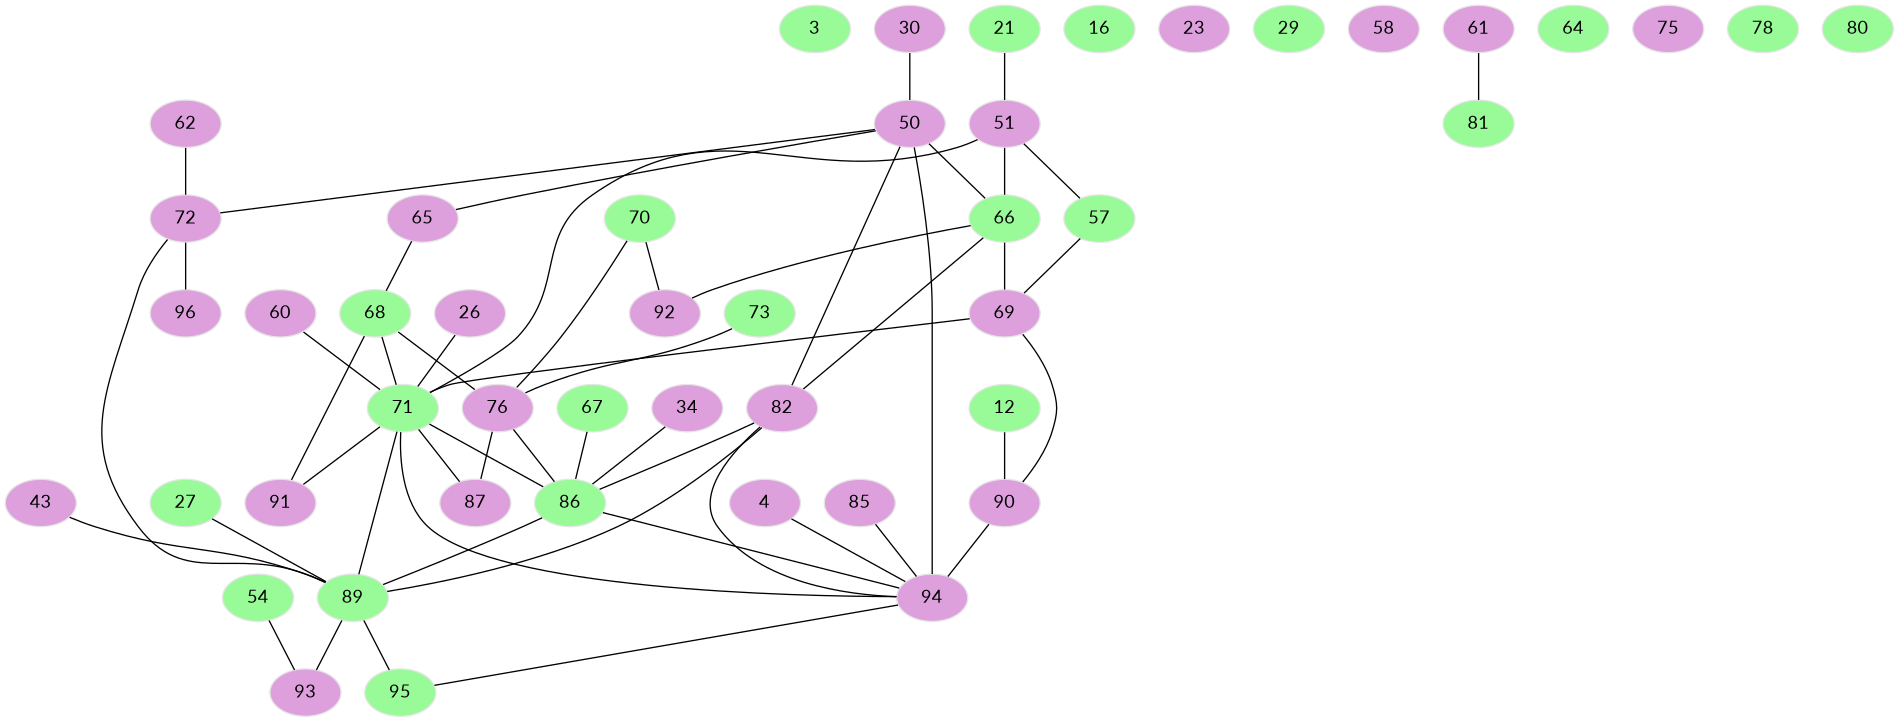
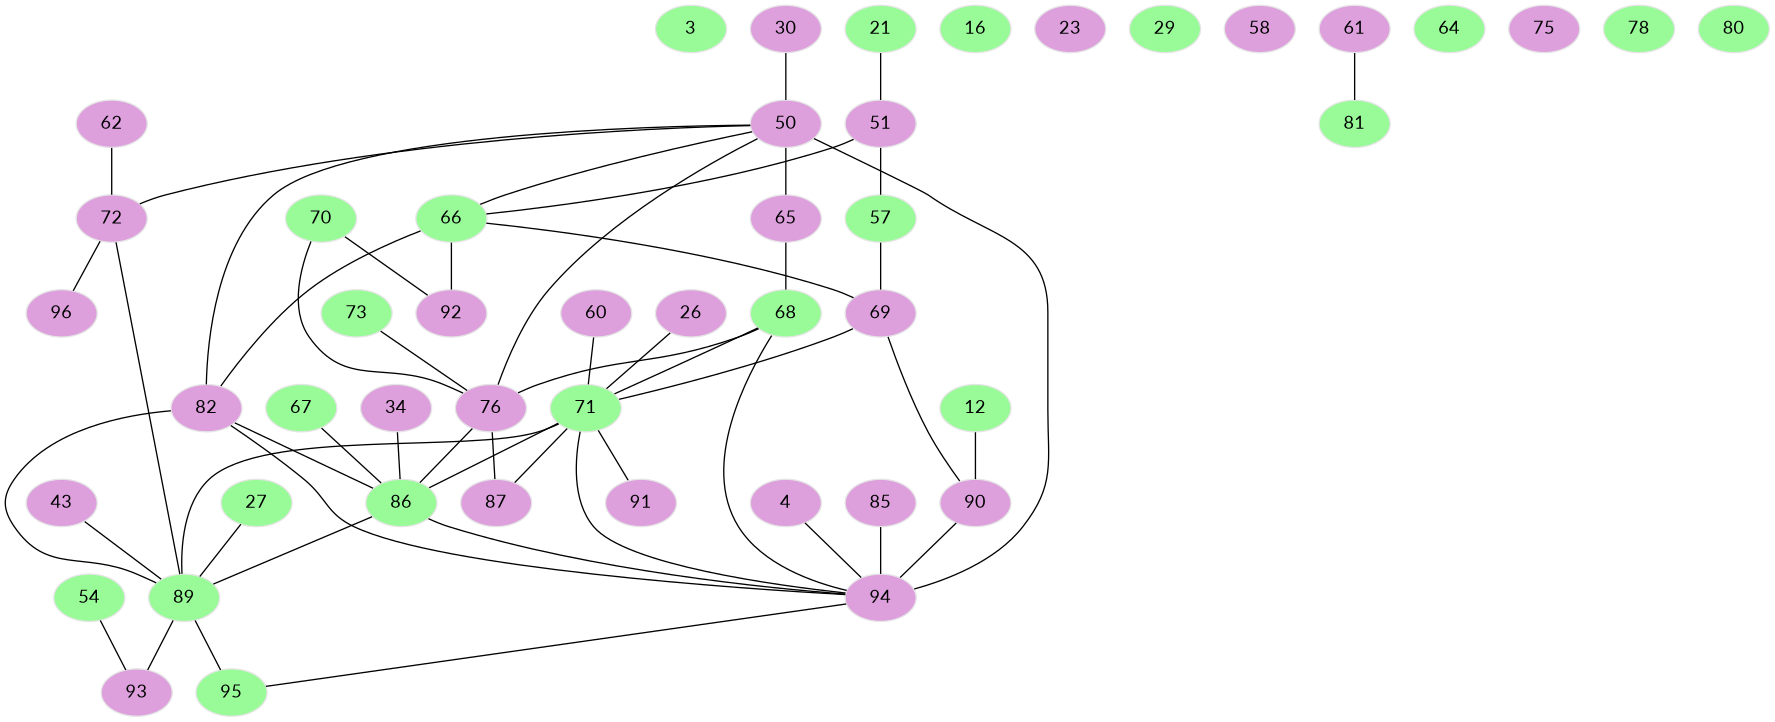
(605, 188) -> none
none -> (618, 226)
(328, 408) -> (726, 492)
